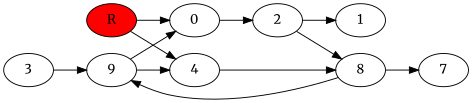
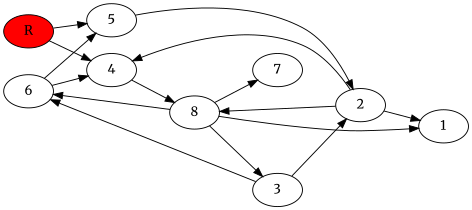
(195, 20) -> (112, 20)
none -> (254, 35)
(112, 70) -> (29, 91)
none -> (314, 128)
none -> (233, 148)
none -> (316, 151)
